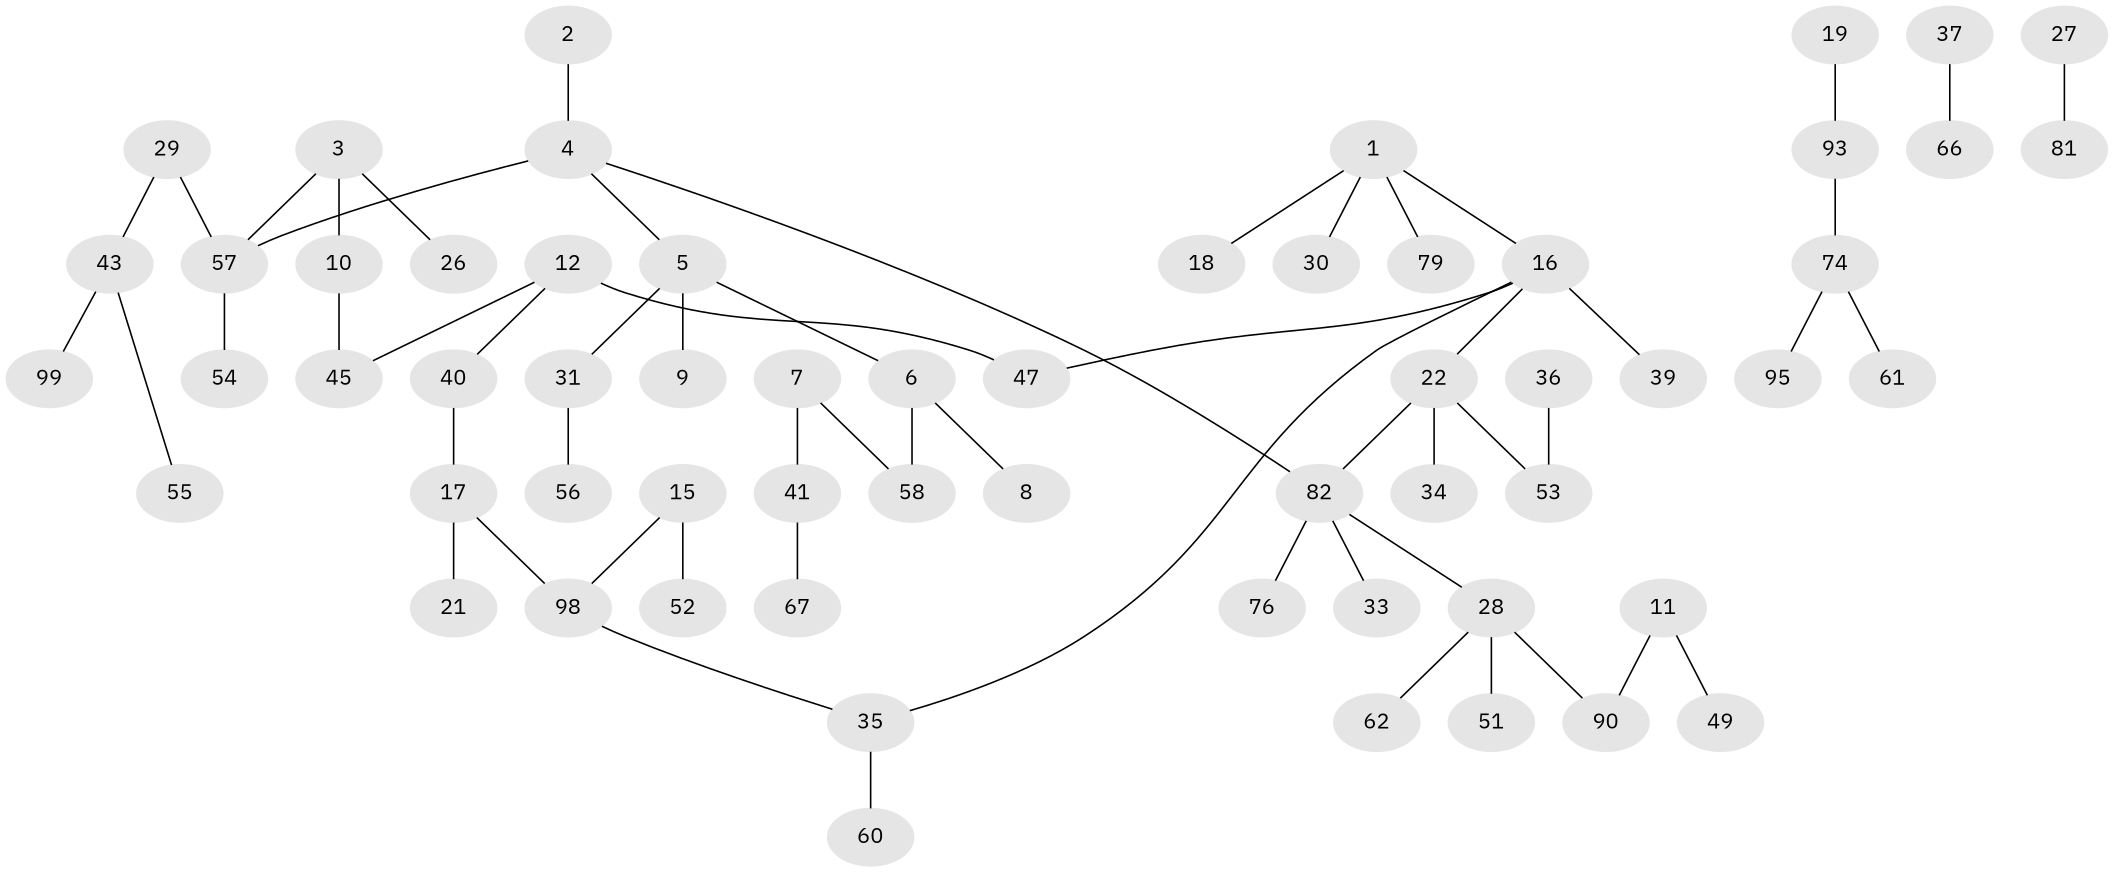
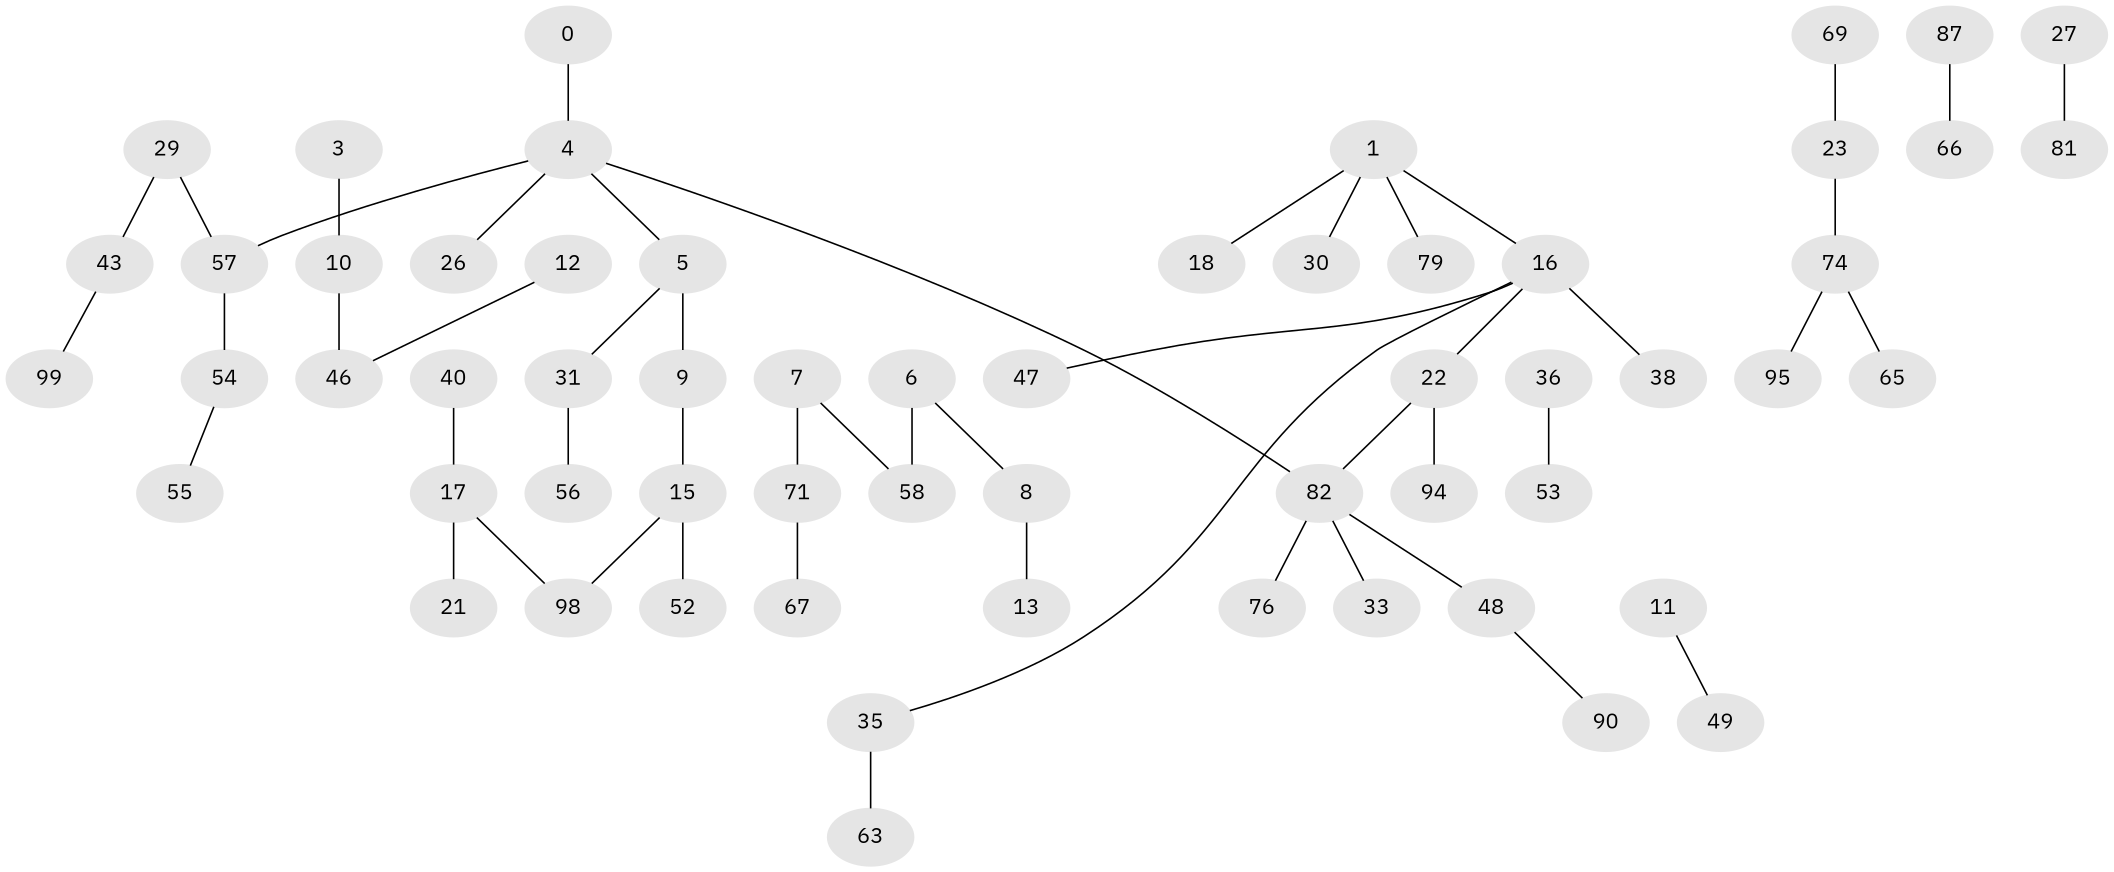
(568, 35) -> (568, 35)
(1835, 35) -> (1835, 35)
(1950, 35) -> (1950, 35)
(1835, 150) -> (1835, 150)
(282, 207) -> none
(398, 208) -> (511, 207)
(773, 310) -> none
(767, 320) -> none
(511, 321) -> none
(145, 379) -> (202, 436)
(339, 379) -> (339, 379)
(1663, 379) -> (1663, 379)
(1892, 379) -> (1892, 379)
none -> (683, 436)
(1491, 436) -> none
(797, 493) -> (797, 493)
(1434, 493) -> (1434, 493)
none -> (1027, 608)
(1491, 608) -> (1491, 608)
(1635, 665) -> none
(716, 671) -> none
(1377, 723) -> none
(1491, 723) -> none
(871, 837) -> (871, 837)
